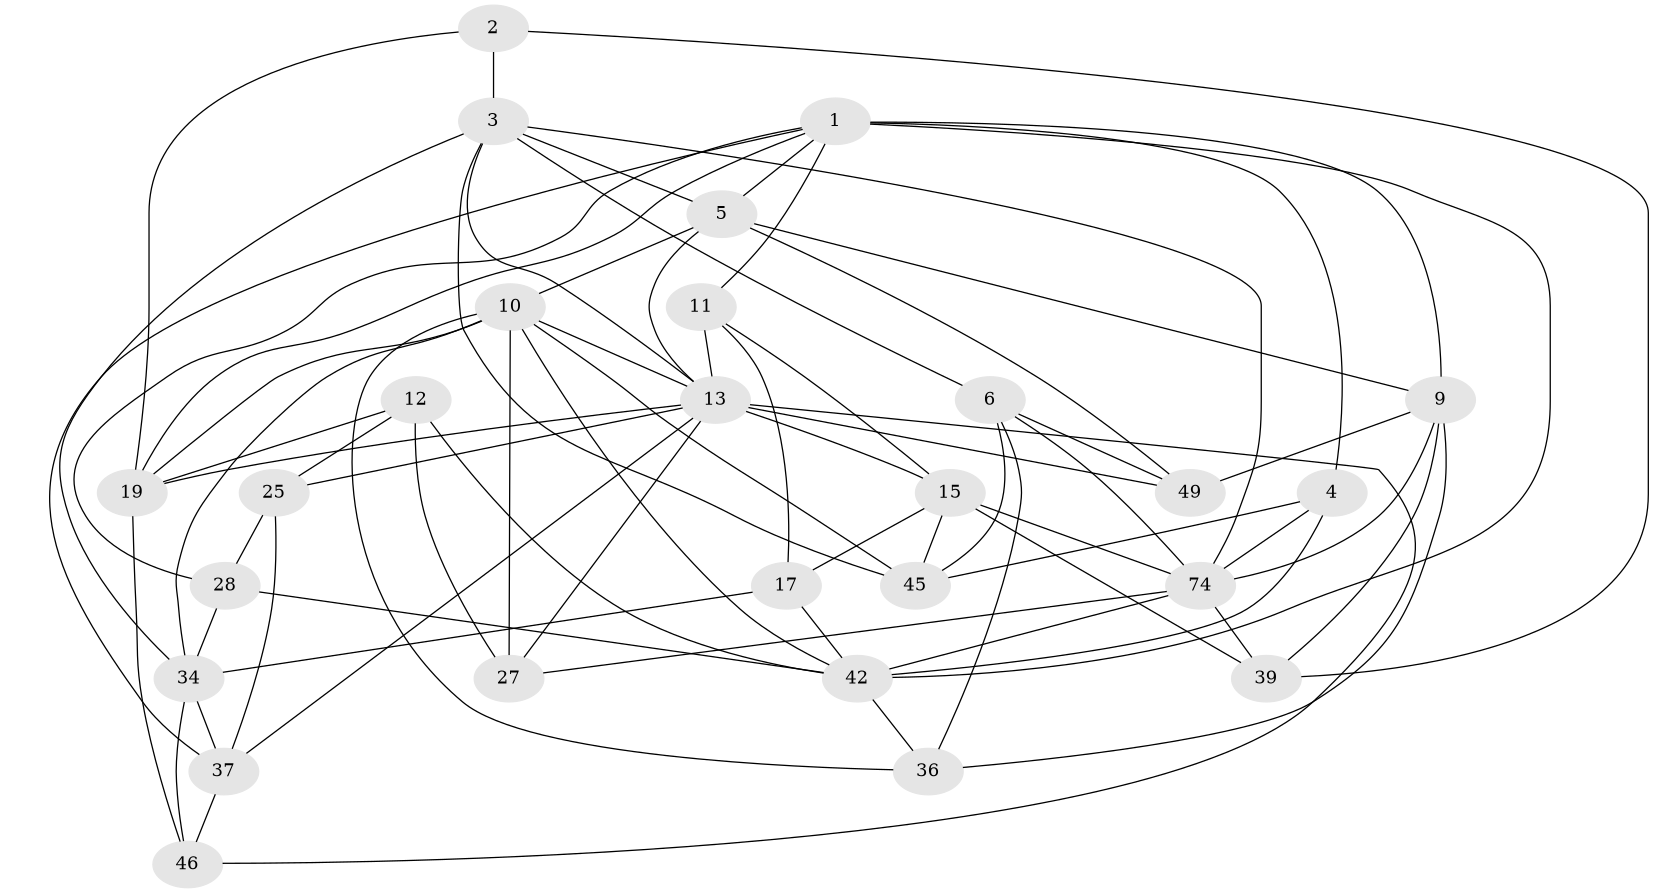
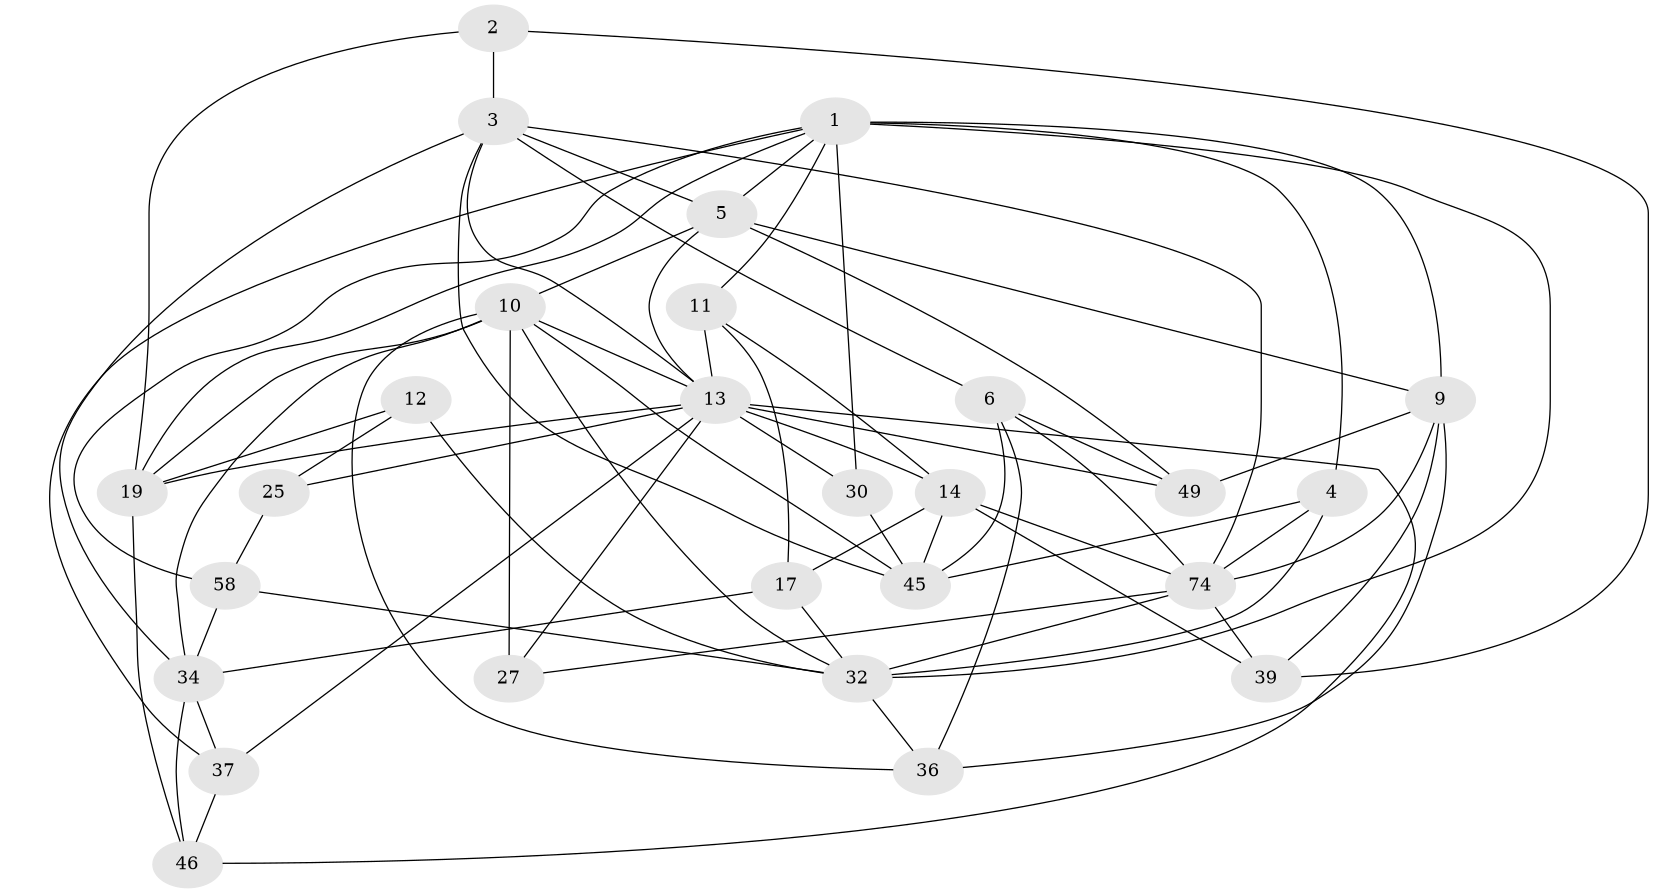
none -> (857, 493)
(950, 493) -> (950, 493)
(436, 546) -> none
(225, 586) -> (225, 586)
(267, 635) -> none
(857, 679) -> (857, 679)
